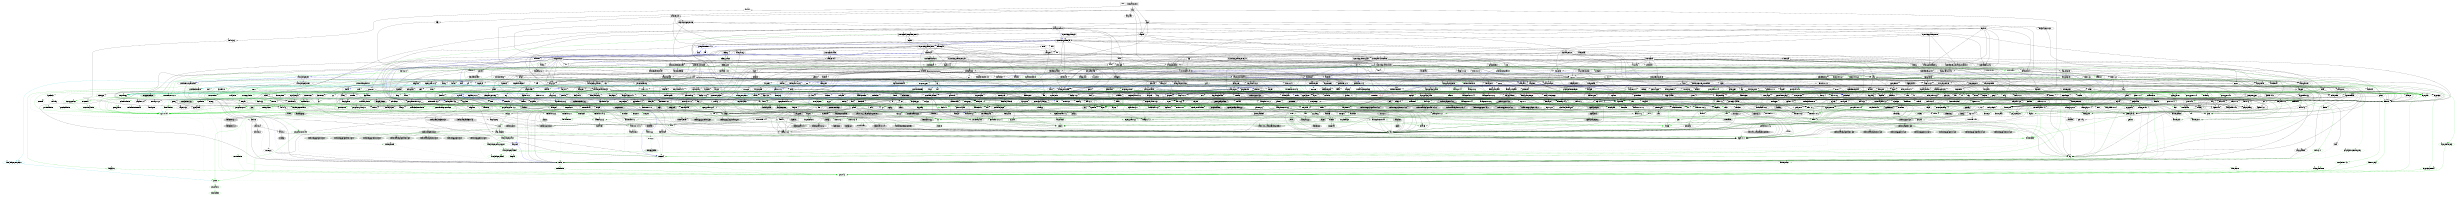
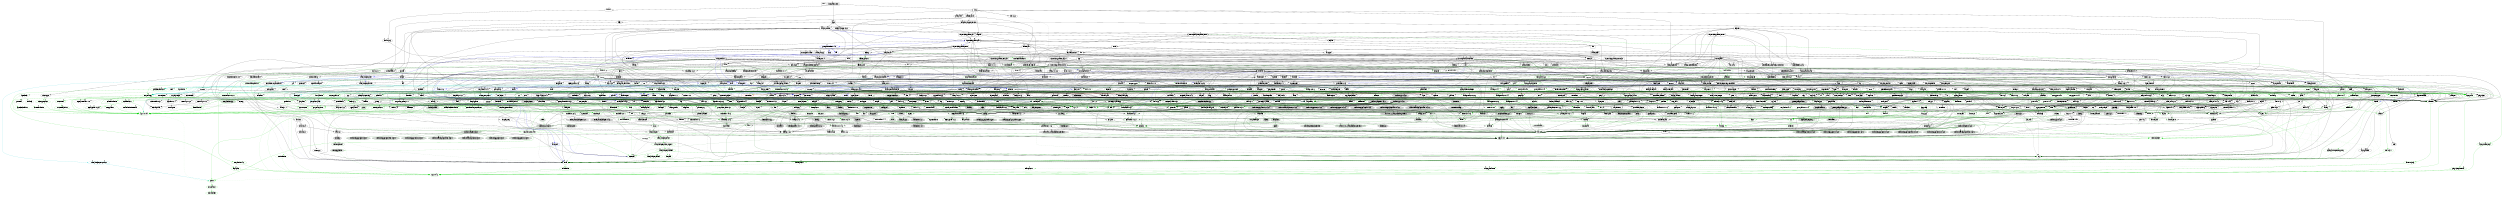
none -> (1013, 16)
